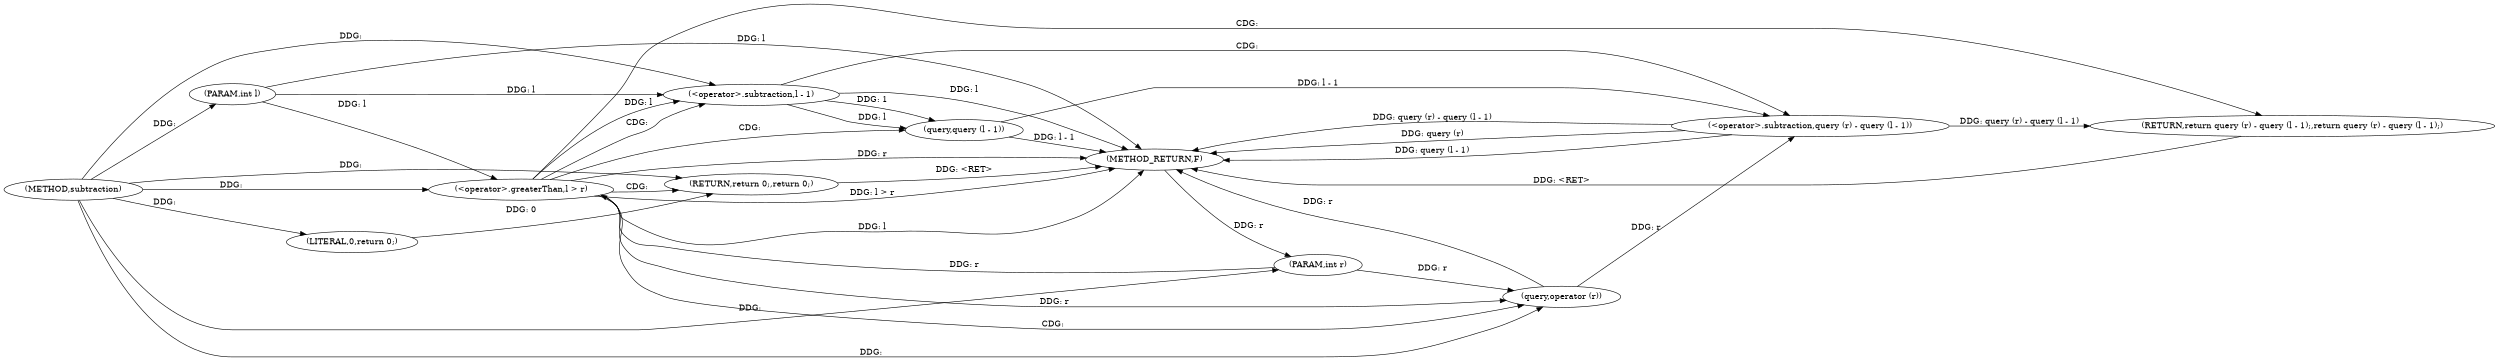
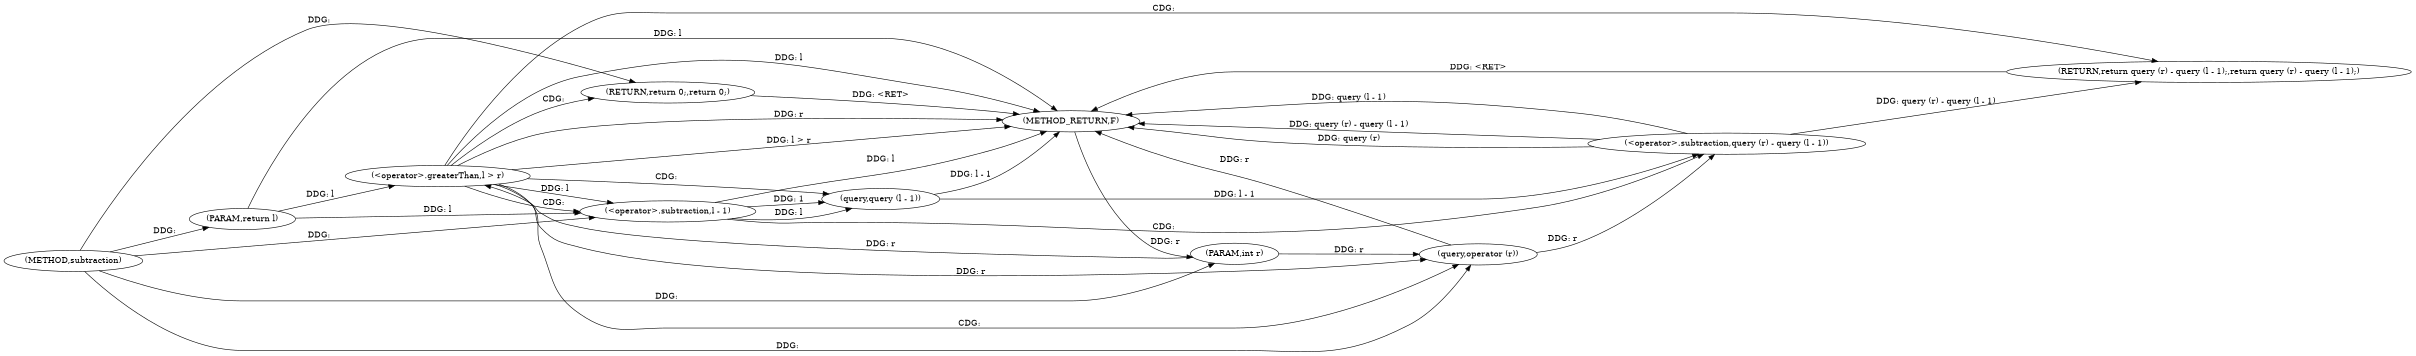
(232, 94) -> (242, 219)
(283, 190) -> none
(352, 242) -> none
